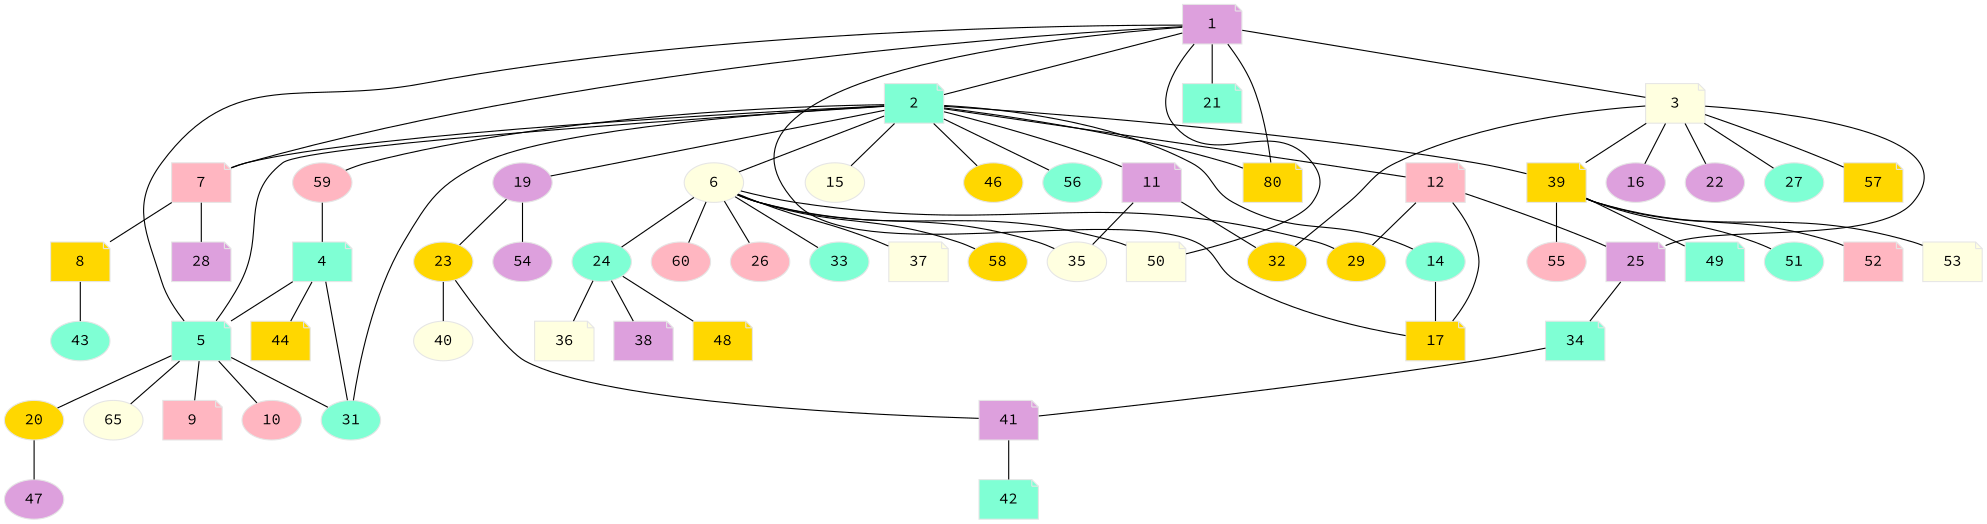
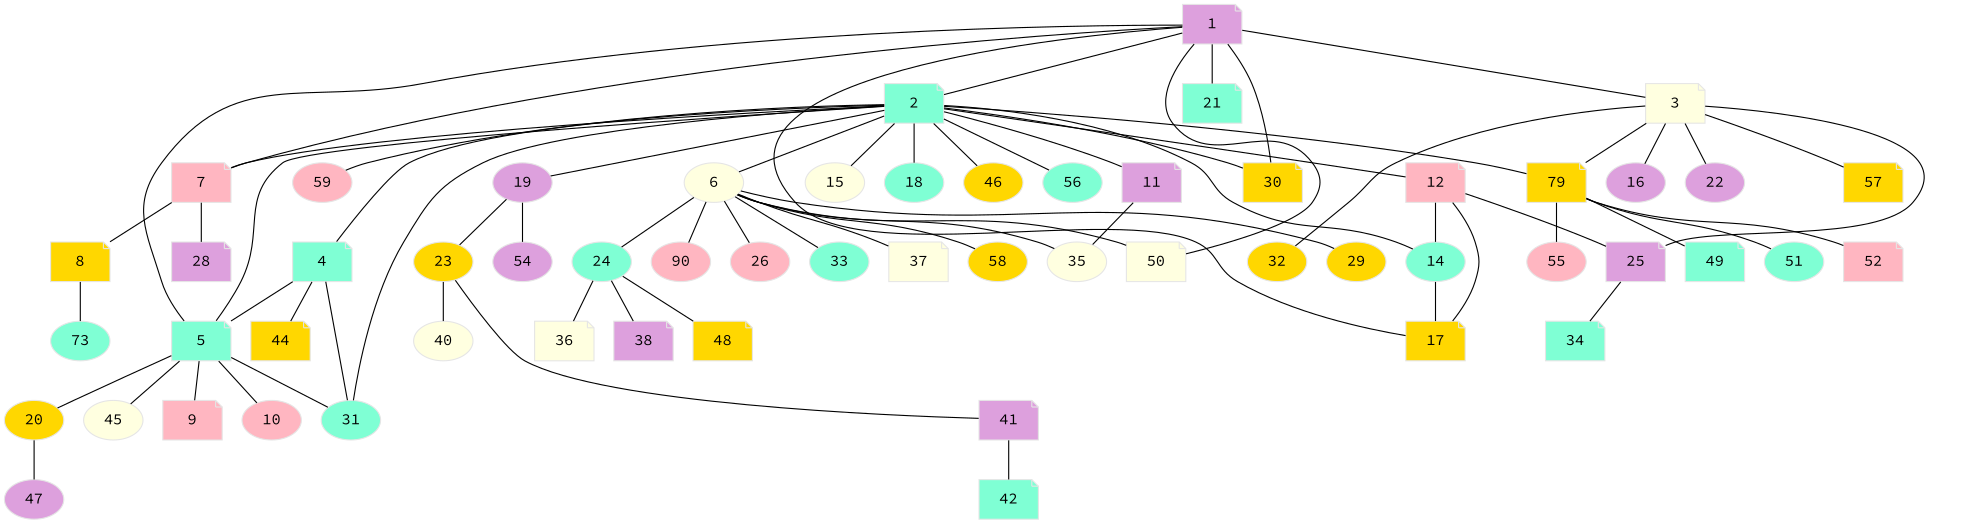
none -> (914, 183)
(1273, 183) -> (1273, 183)
(1557, 183) -> (1557, 183)
(1794, 183) -> none
(322, 222) -> (591, 124)
(1394, 224) -> (1436, 222)
(1228, 231) -> none
(681, 262) -> (681, 262)
(1953, 262) -> none
(80, 341) -> (80, 341)
(1293, 386) -> none
(113, 420) -> (113, 420)
